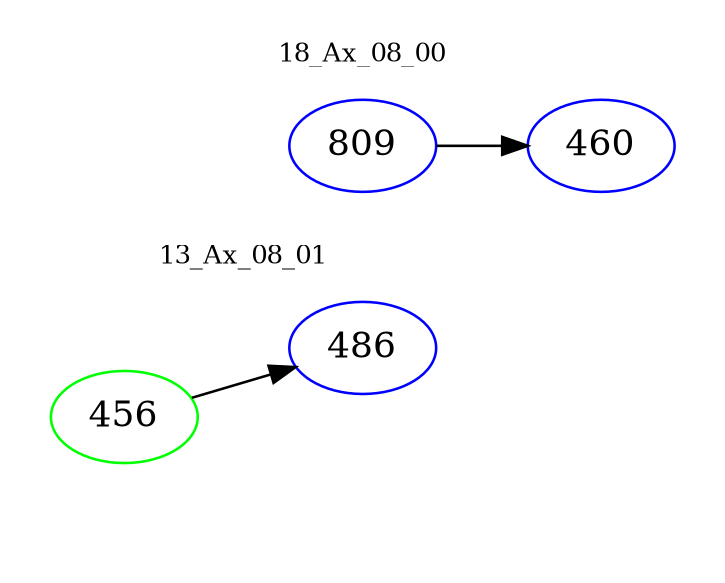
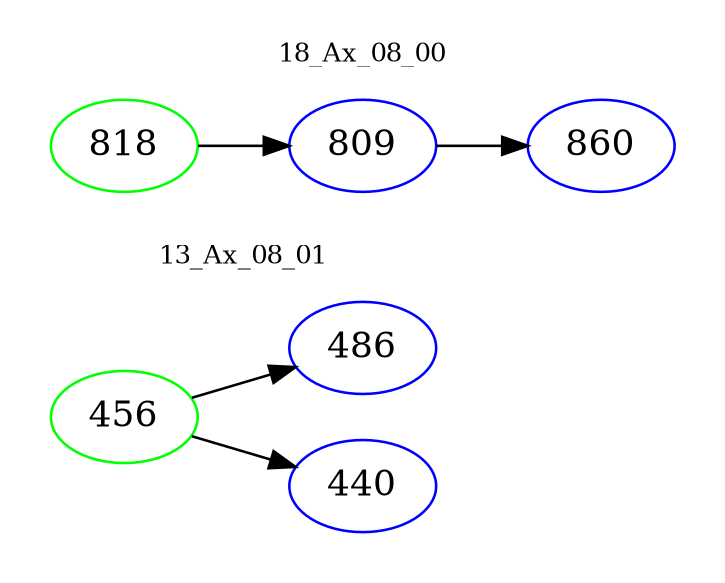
none -> (124, 146)
(601, 146) -> (601, 146)
none -> (363, 486)
